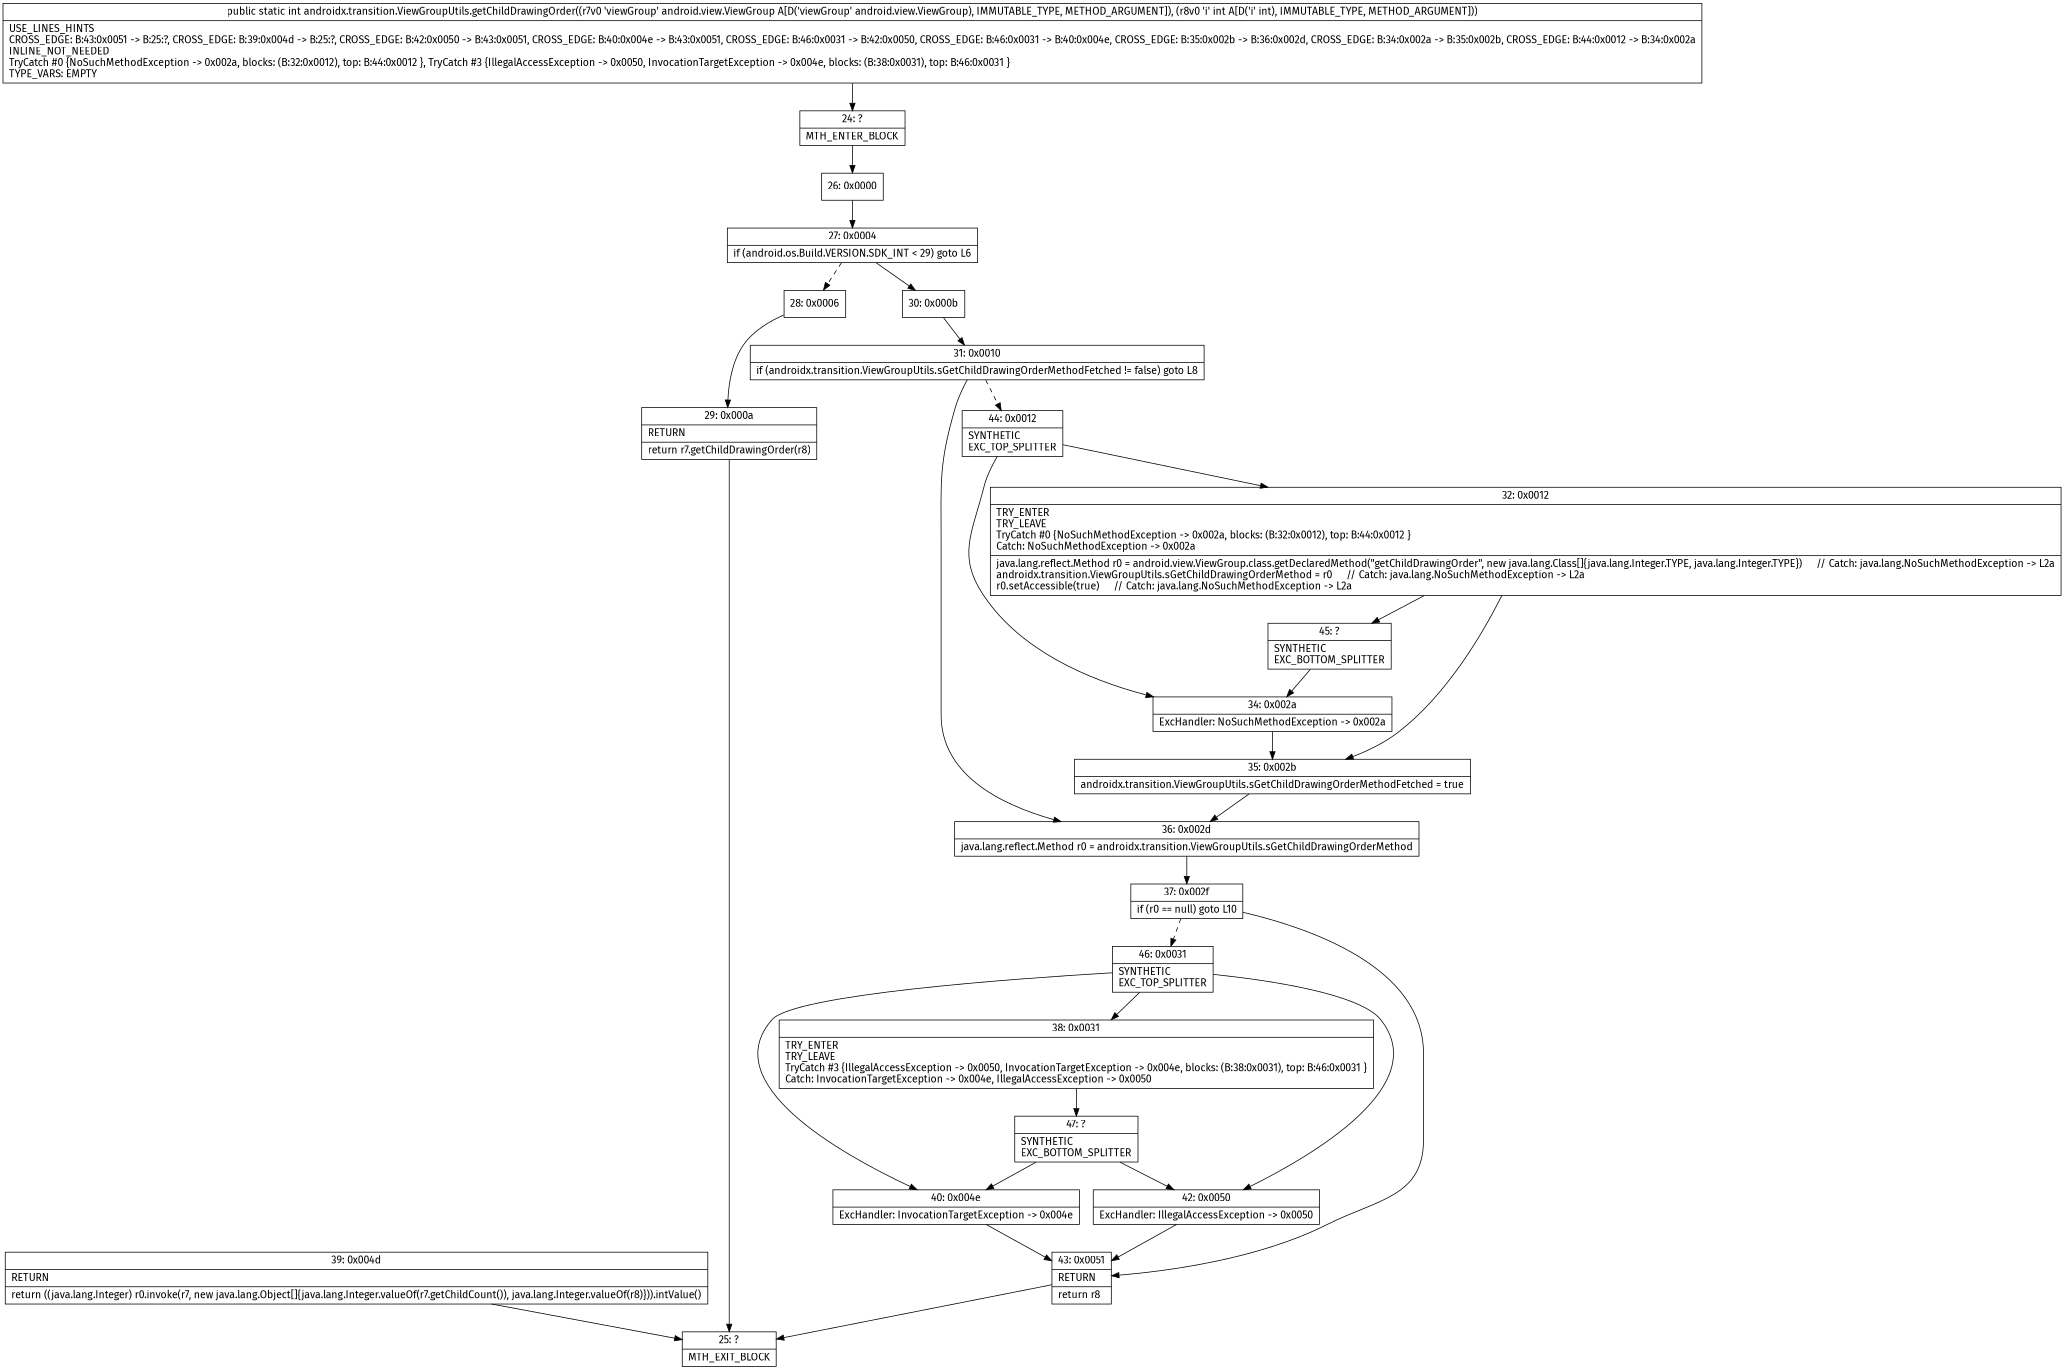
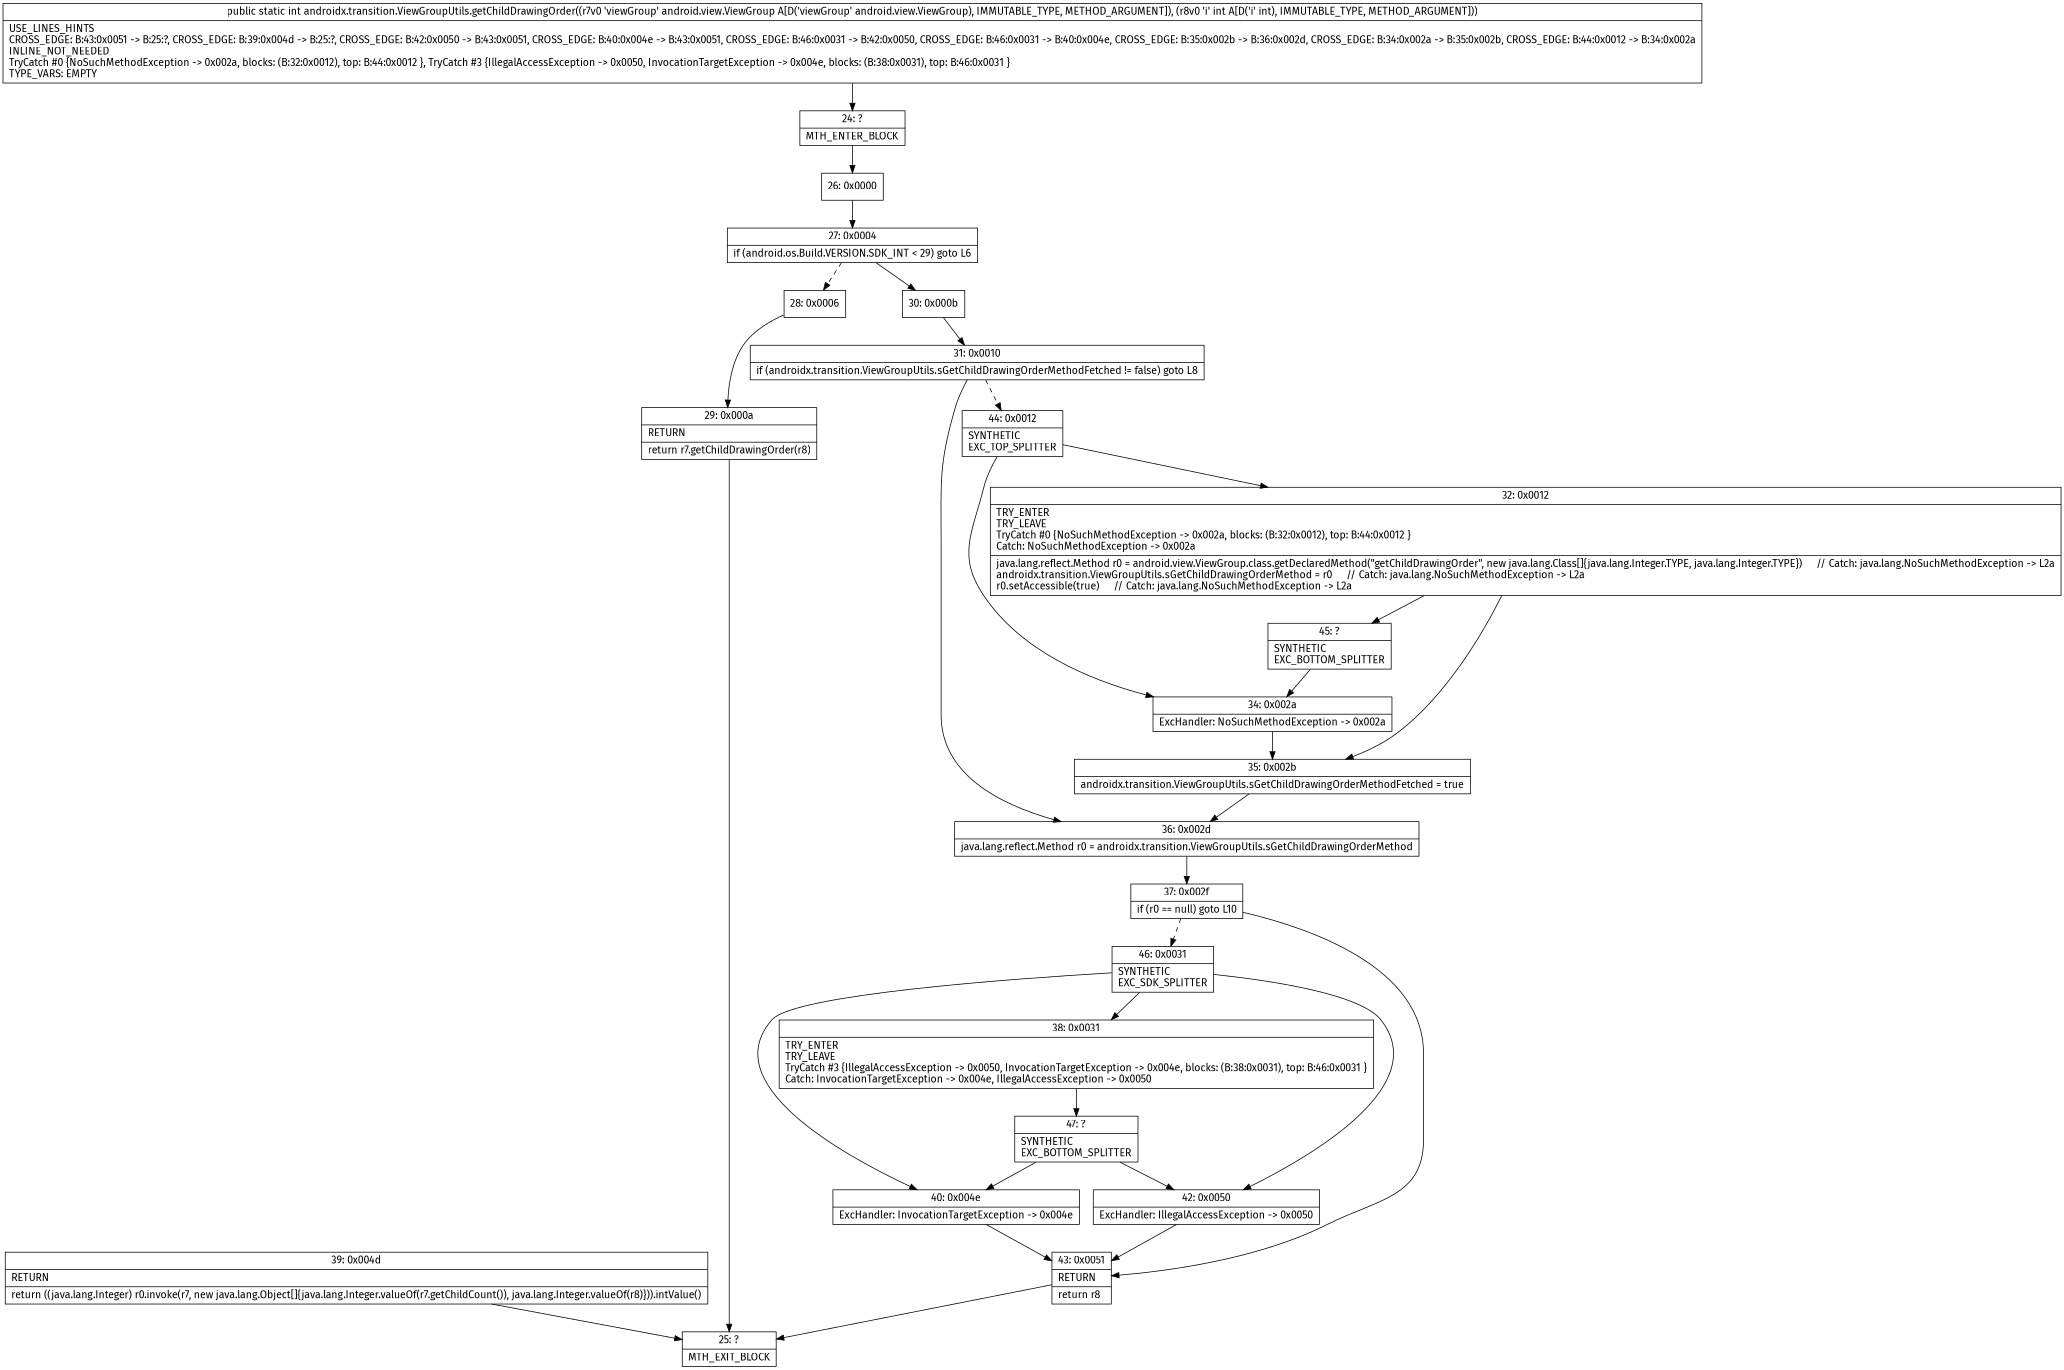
(1163, 983) -> (1163, 983)
